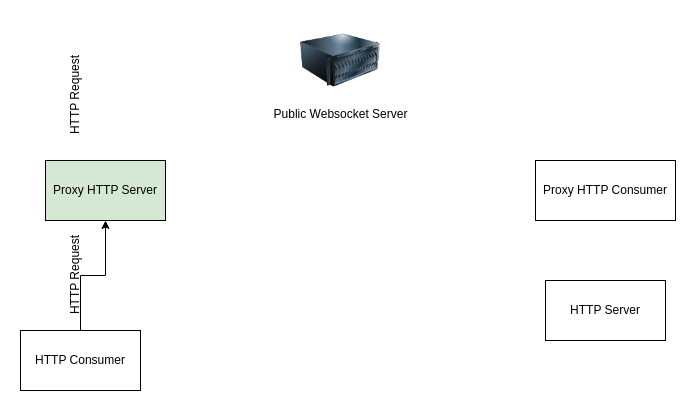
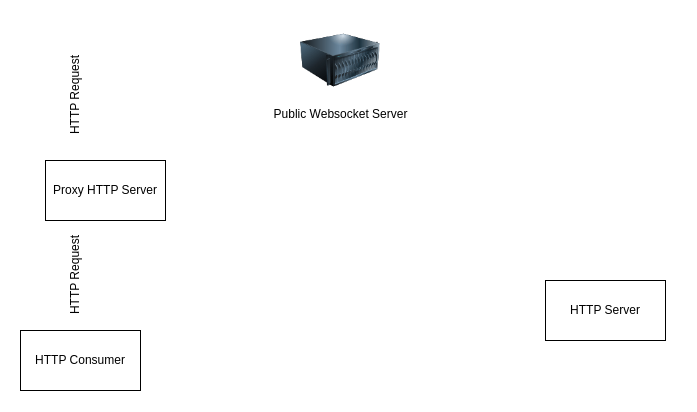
(106, 191) -> (106, 191)
(606, 191) -> none
(90, 276) -> none
